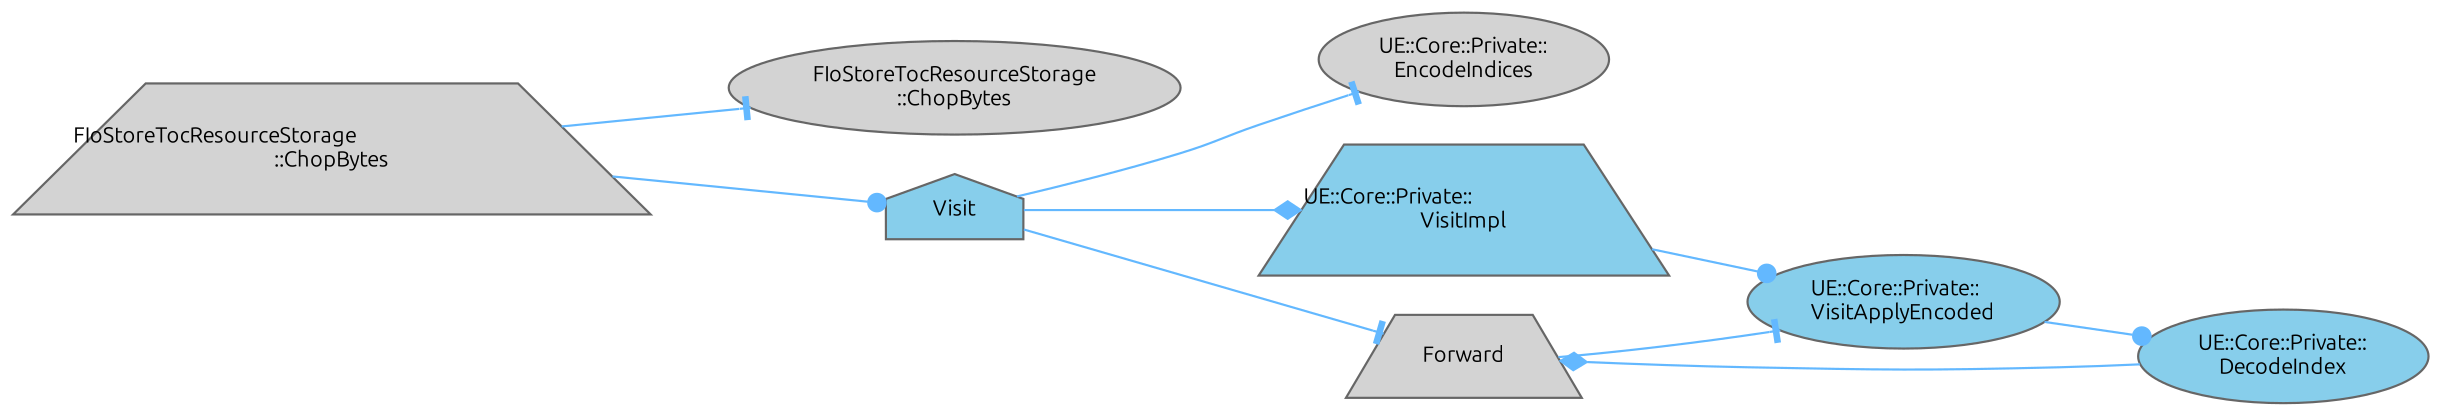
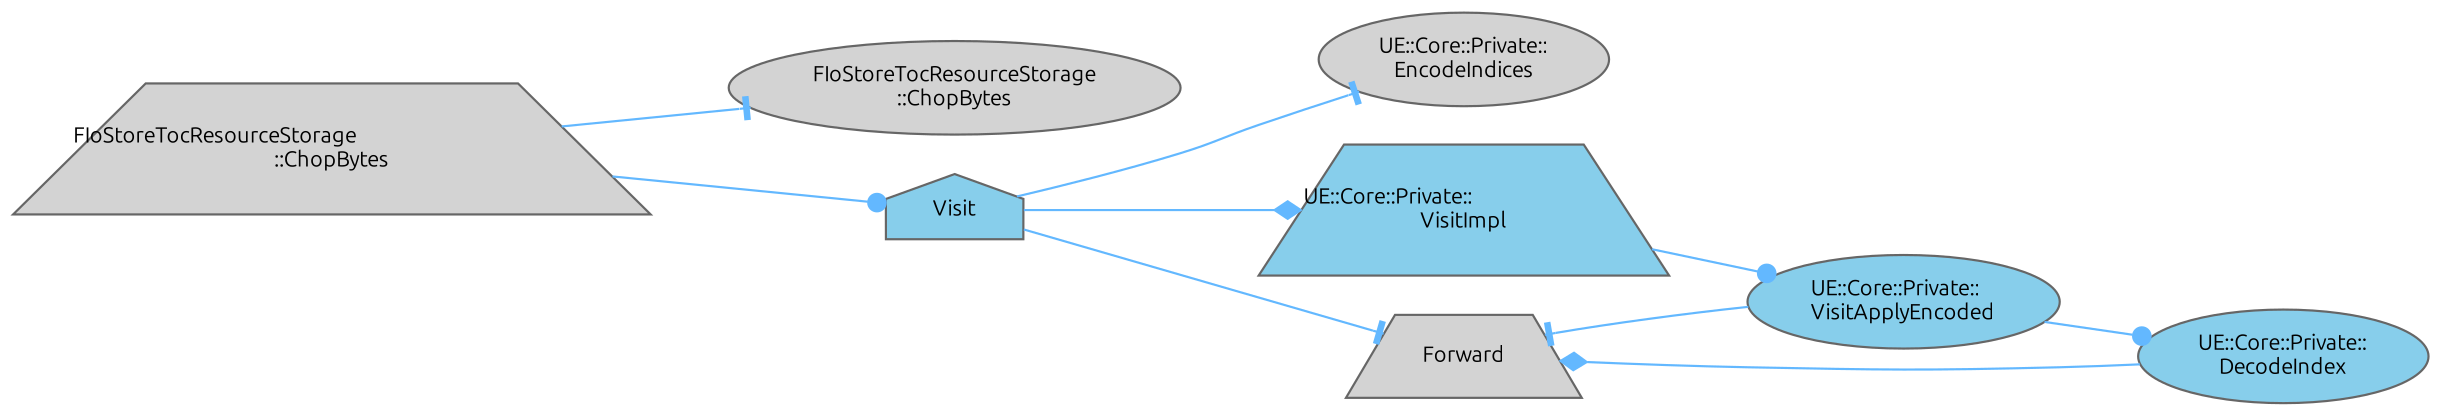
(1664, 346) -> (1652, 318)
